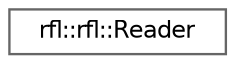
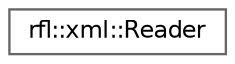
(118, 32) -> (118, 32)
